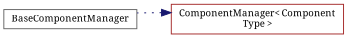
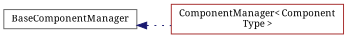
(149, 13) -> (159, 26)
